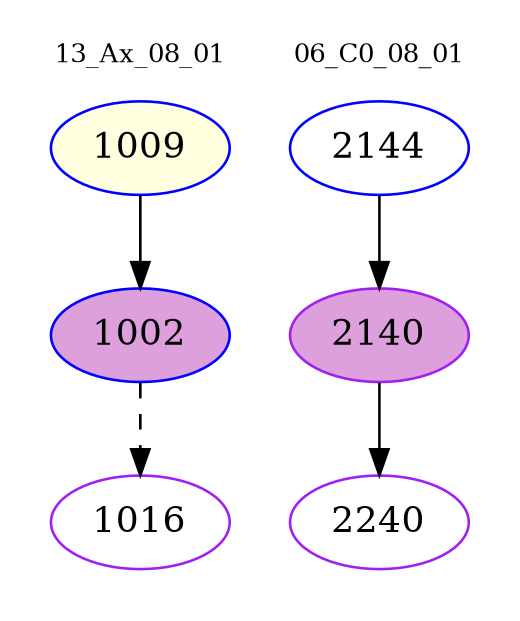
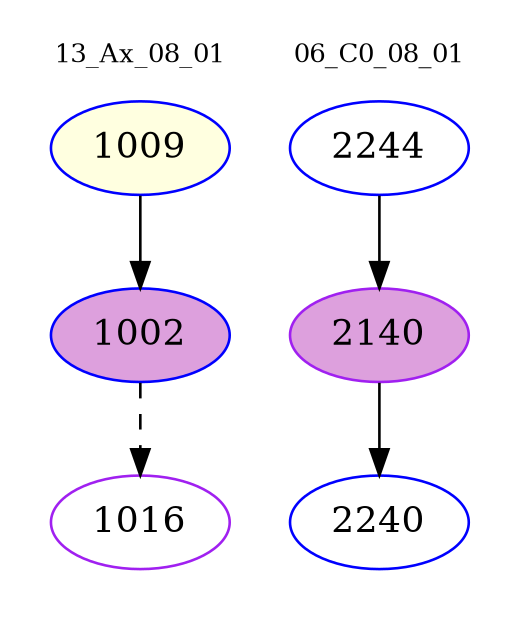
(379, 148) -> (379, 148)
(379, 522) -> (379, 522)
